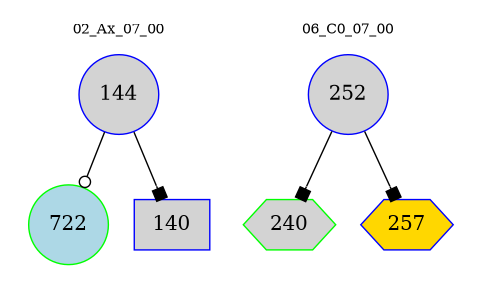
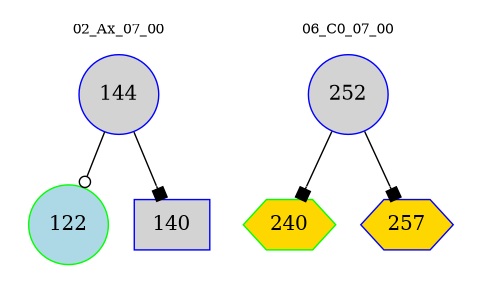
(69, 225) -> (69, 225)
(290, 225) -> (290, 225)
